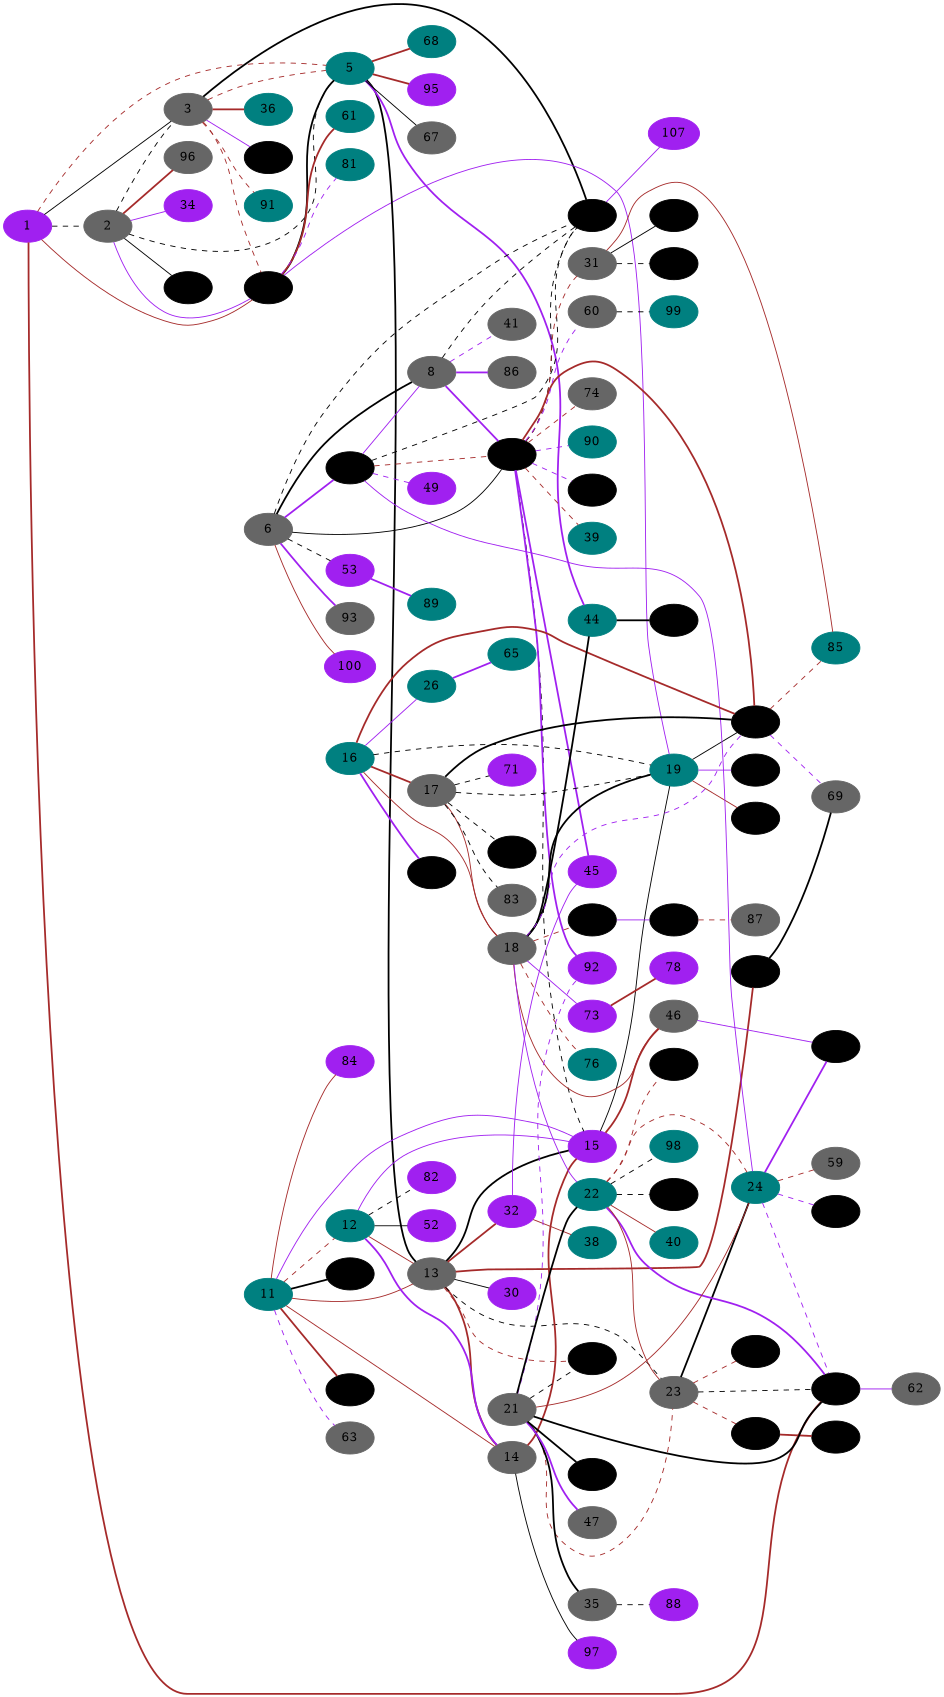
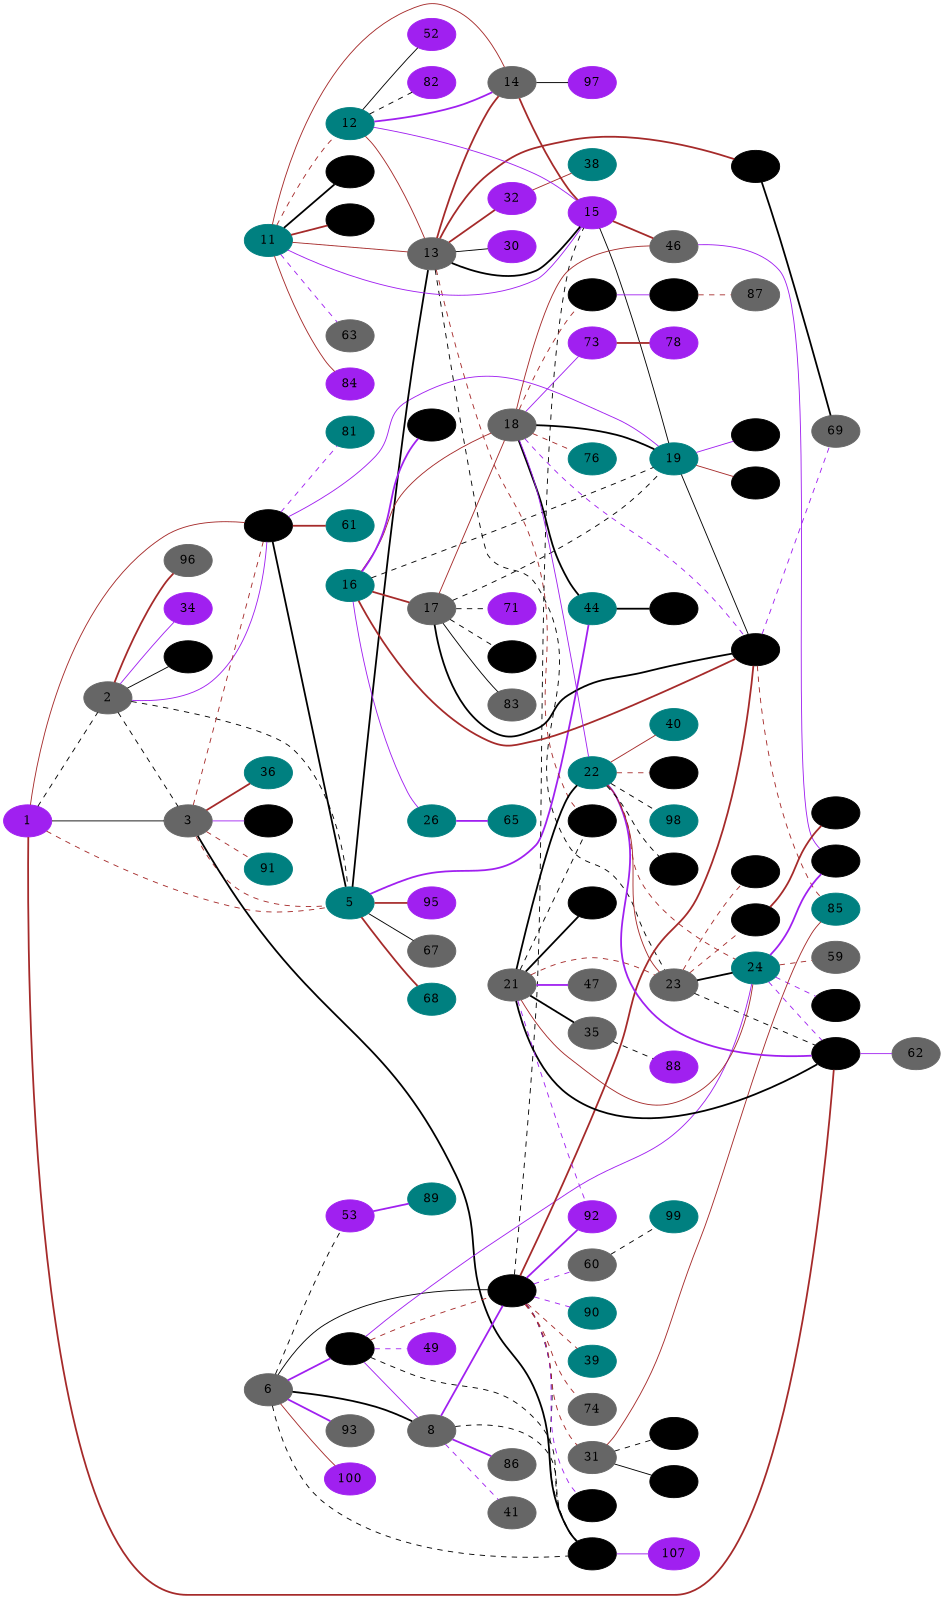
(474, 853) -> (469, 658)
(592, 872) -> none
